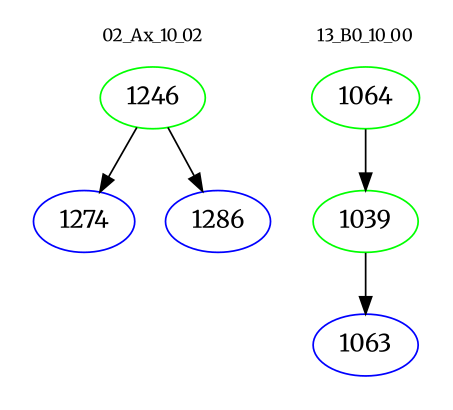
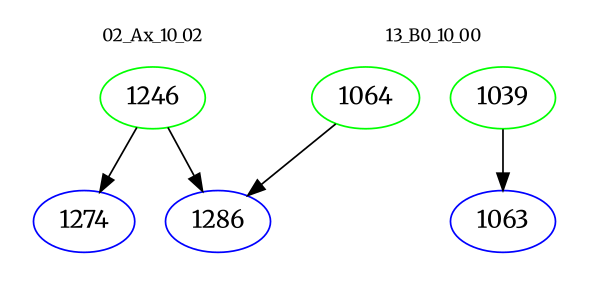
(366, 151) -> (310, 145)
